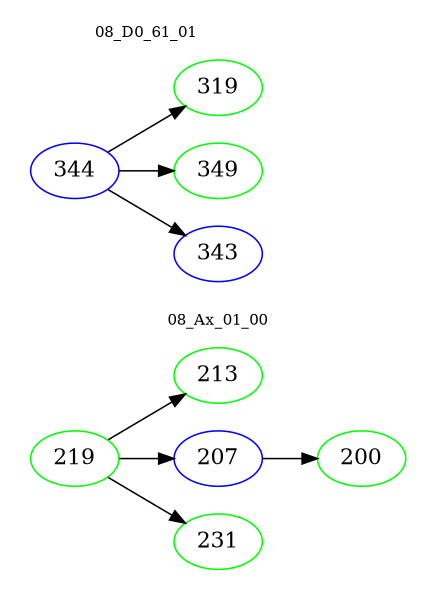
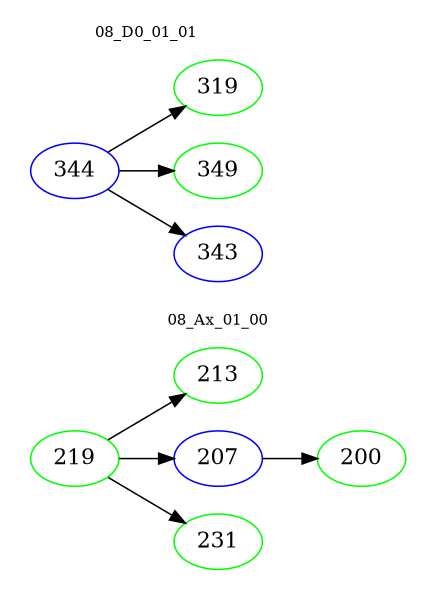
(146, 33) -> (146, 33)
